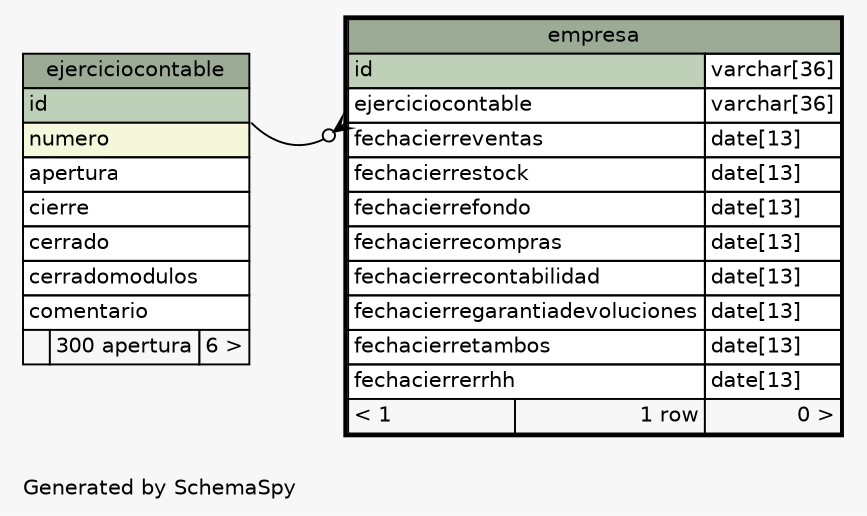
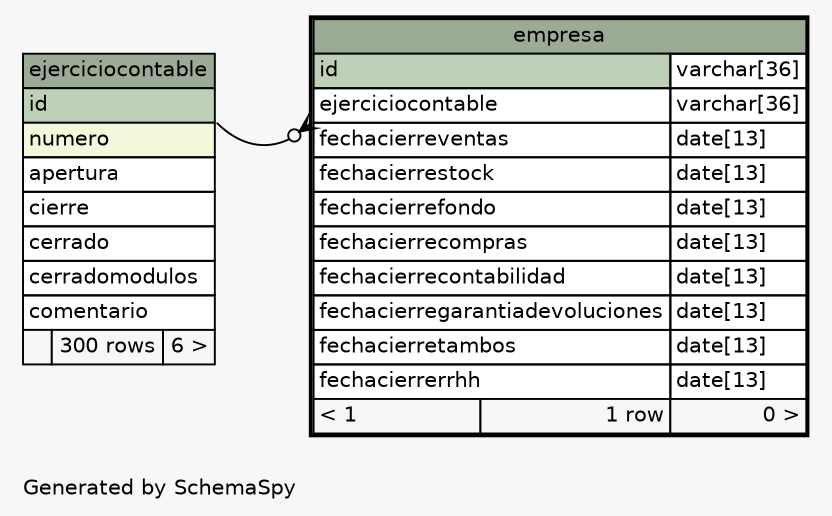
(125, 346) -> (108, 346)
